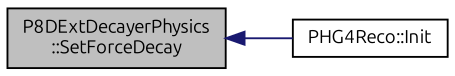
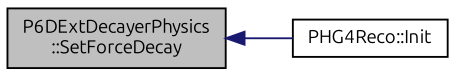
(117, 38) -> (117, 38)
